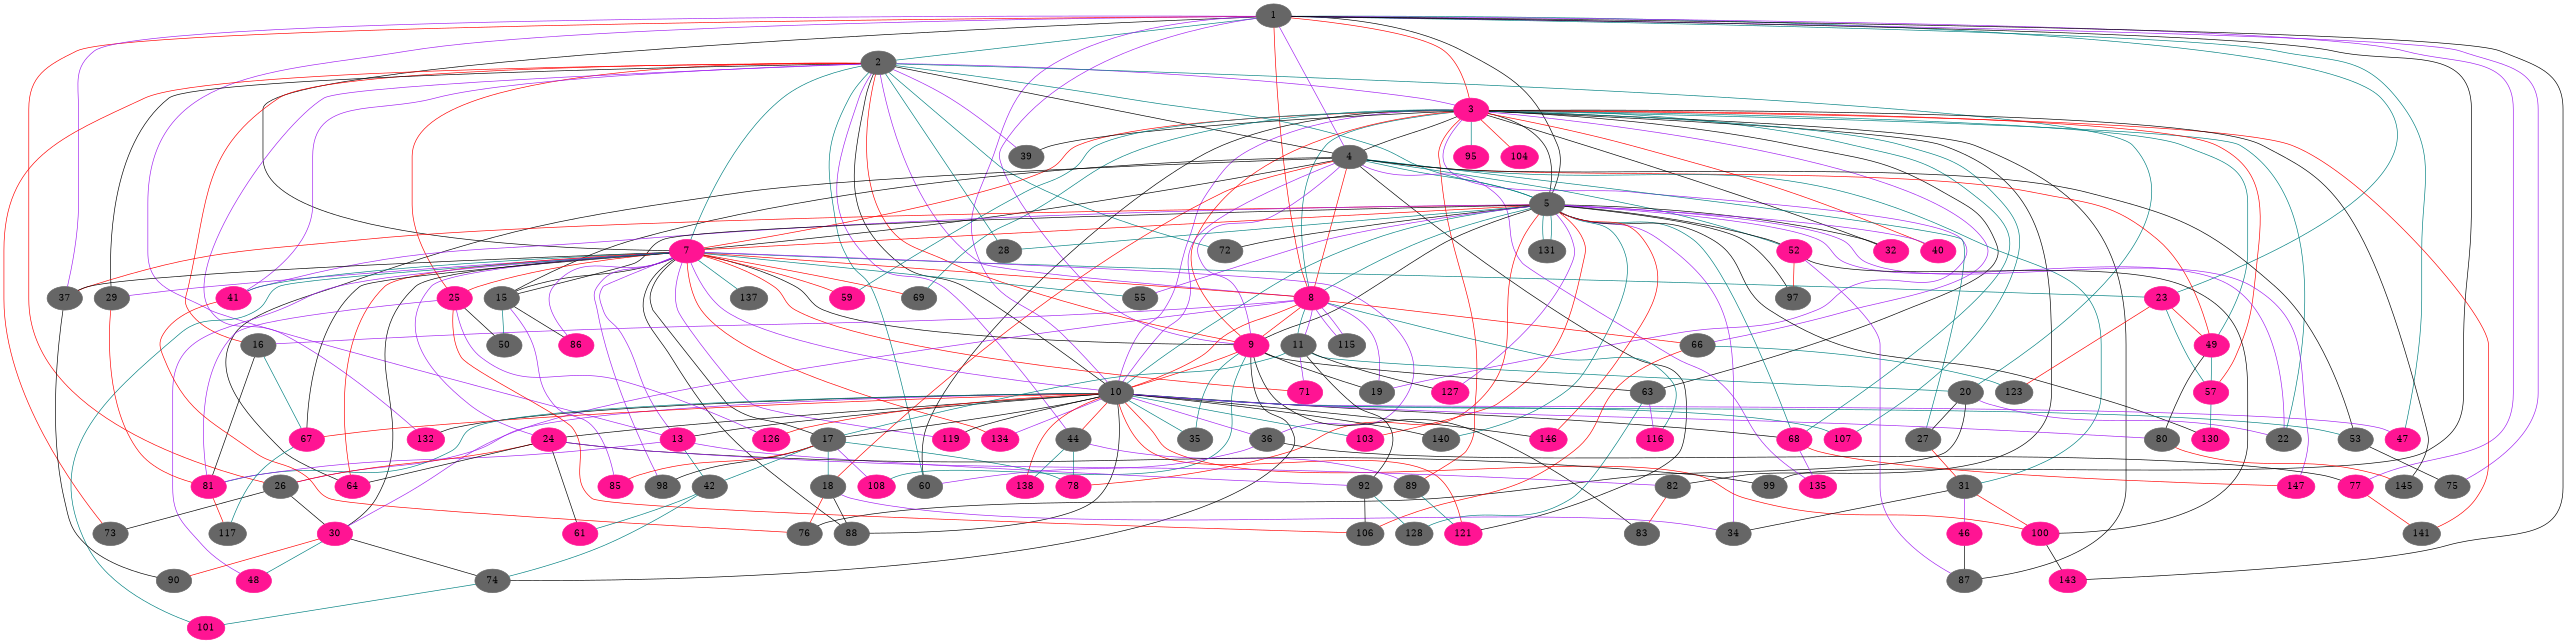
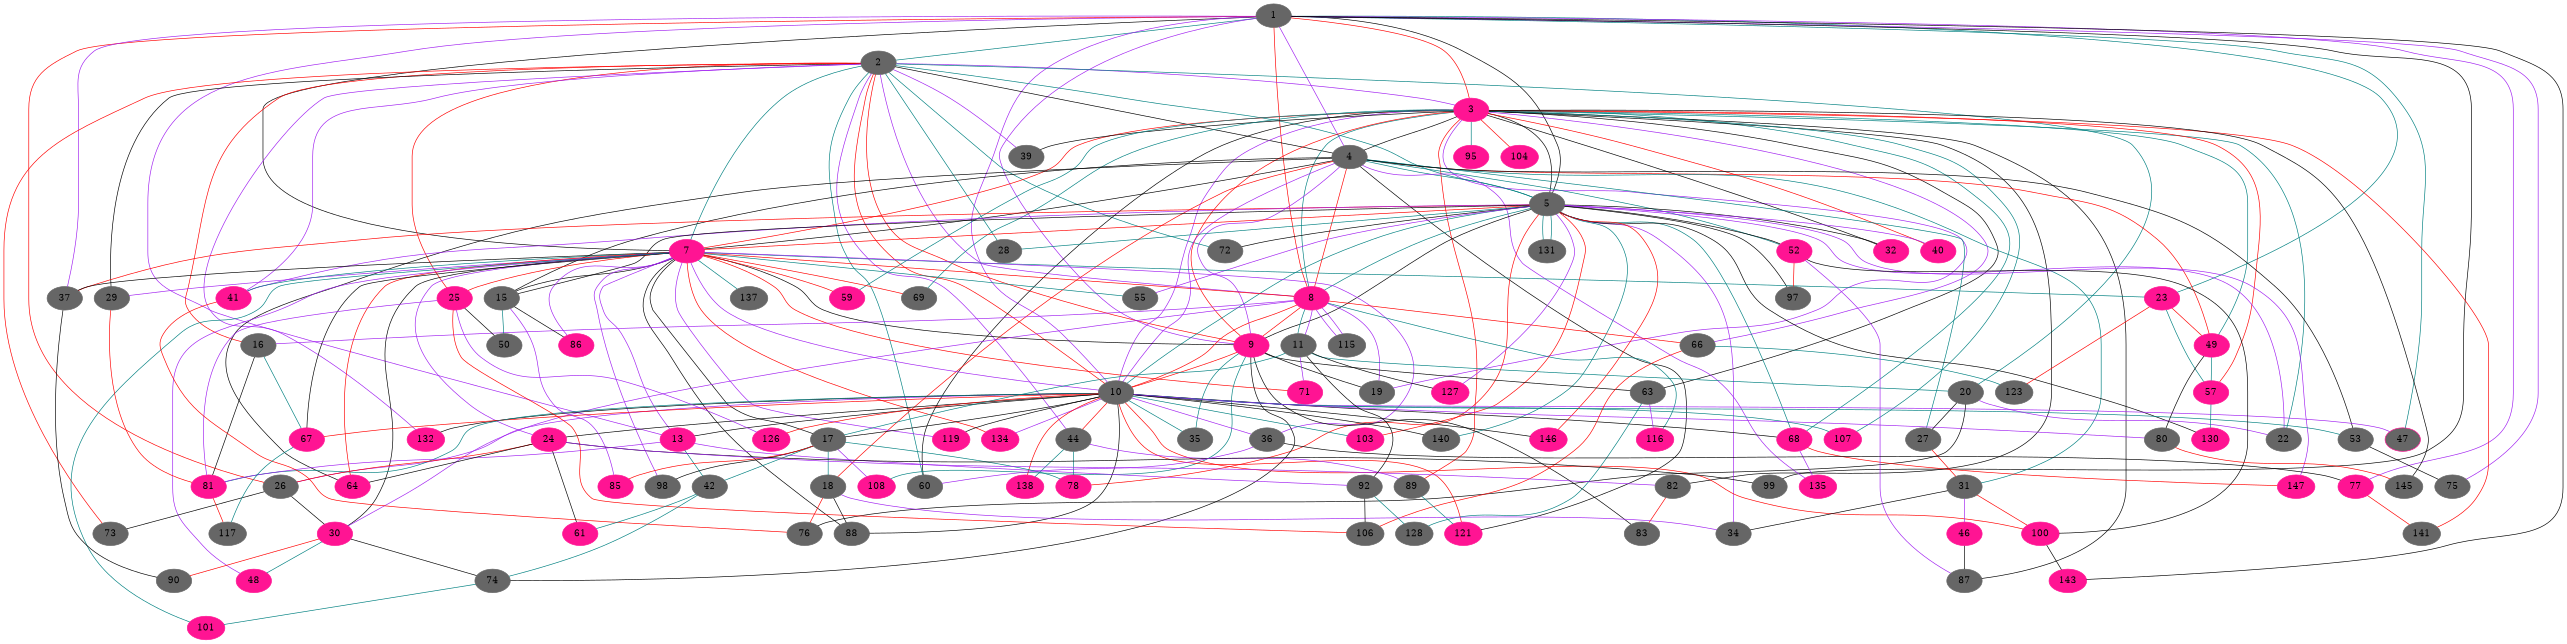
(887, 252) -> (887, 252)
(2403, 440) -> (2403, 440)
